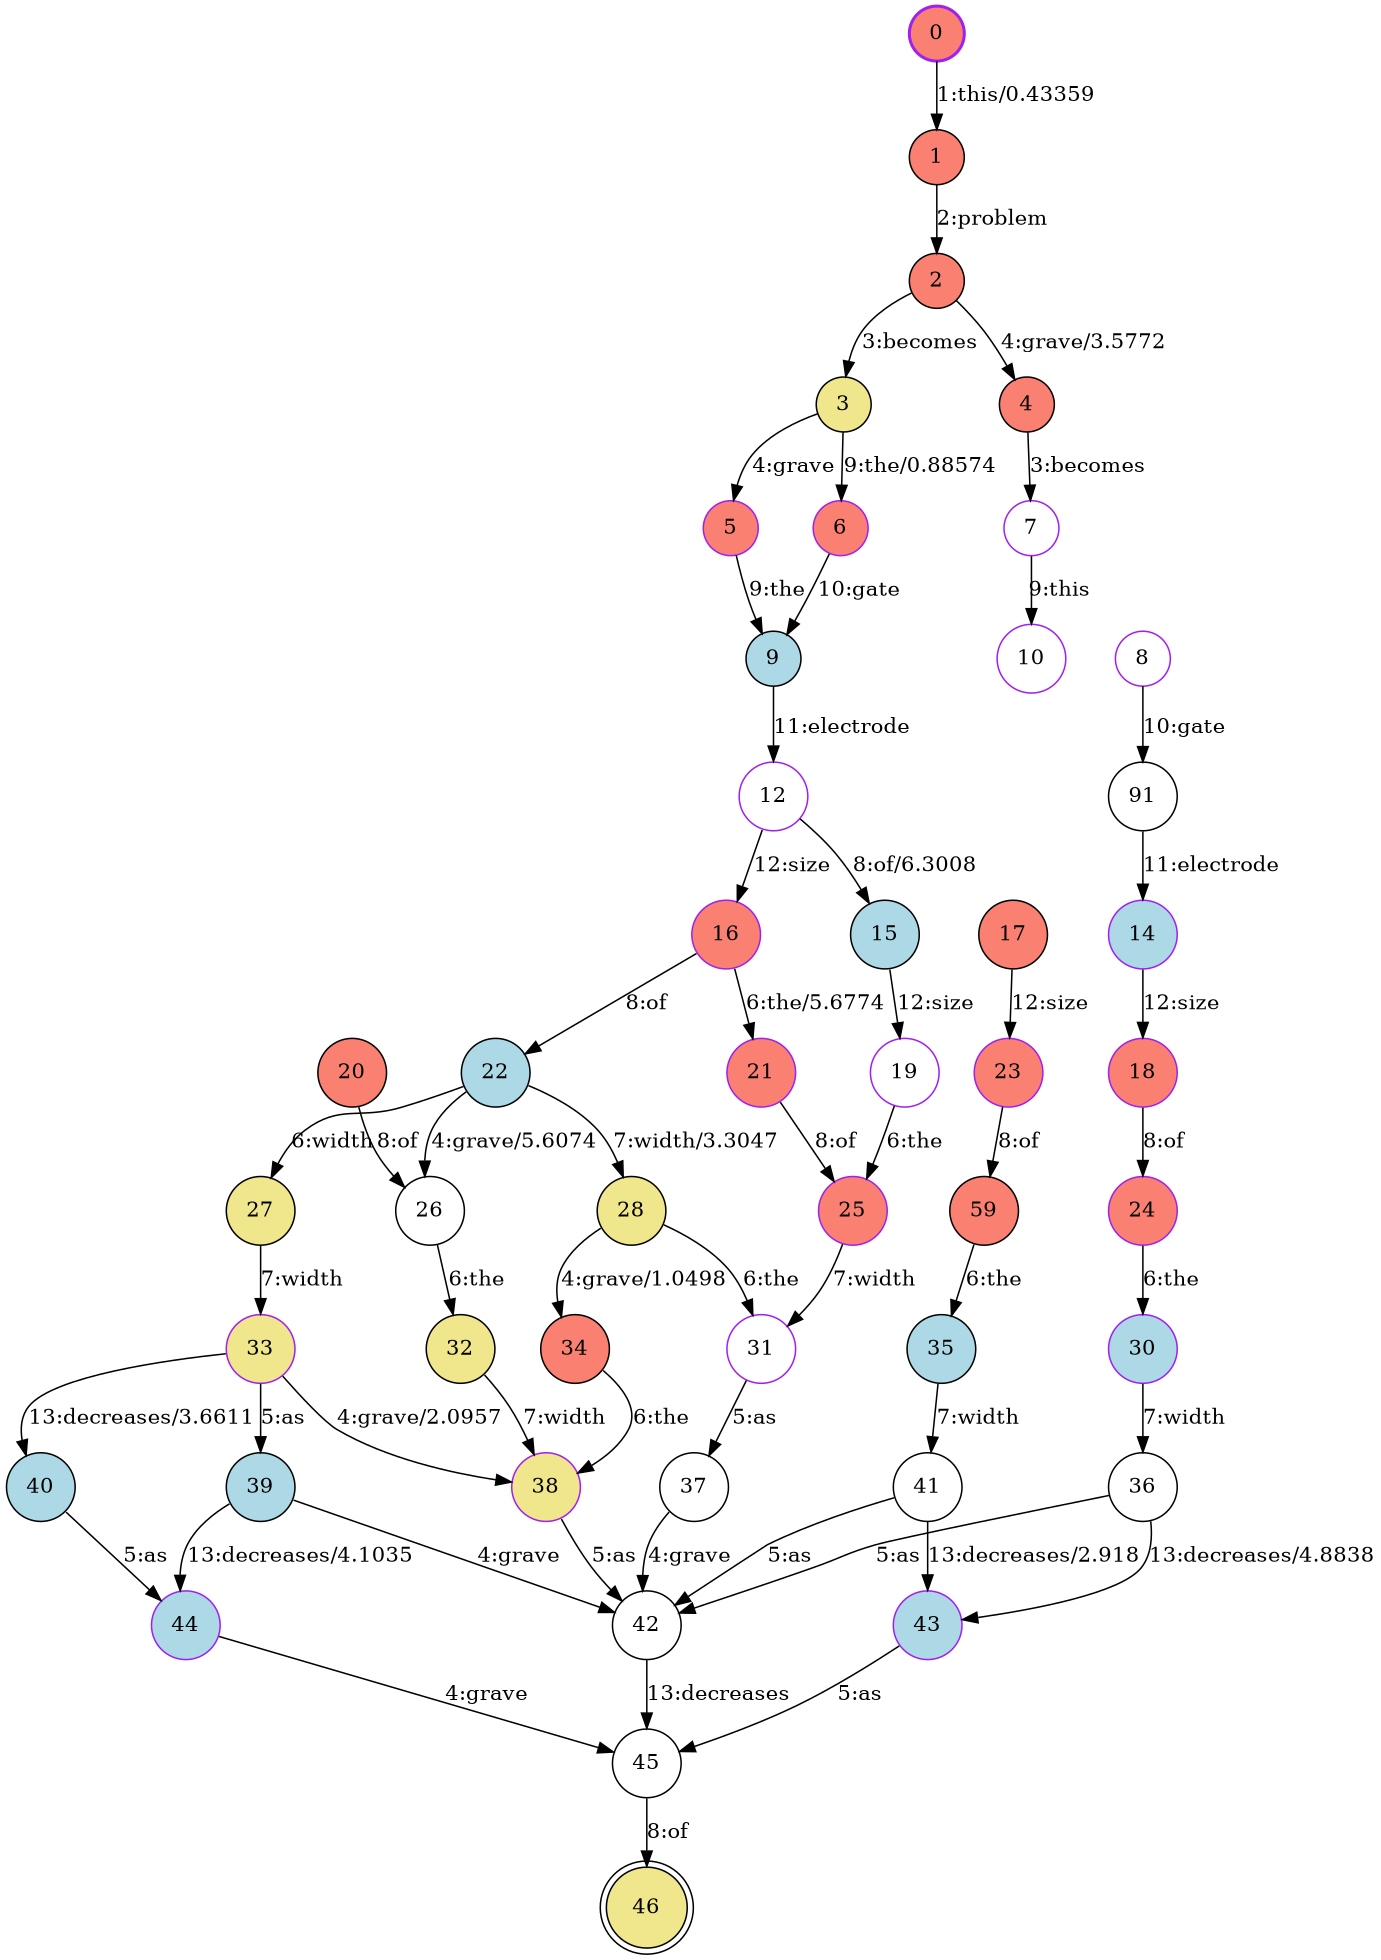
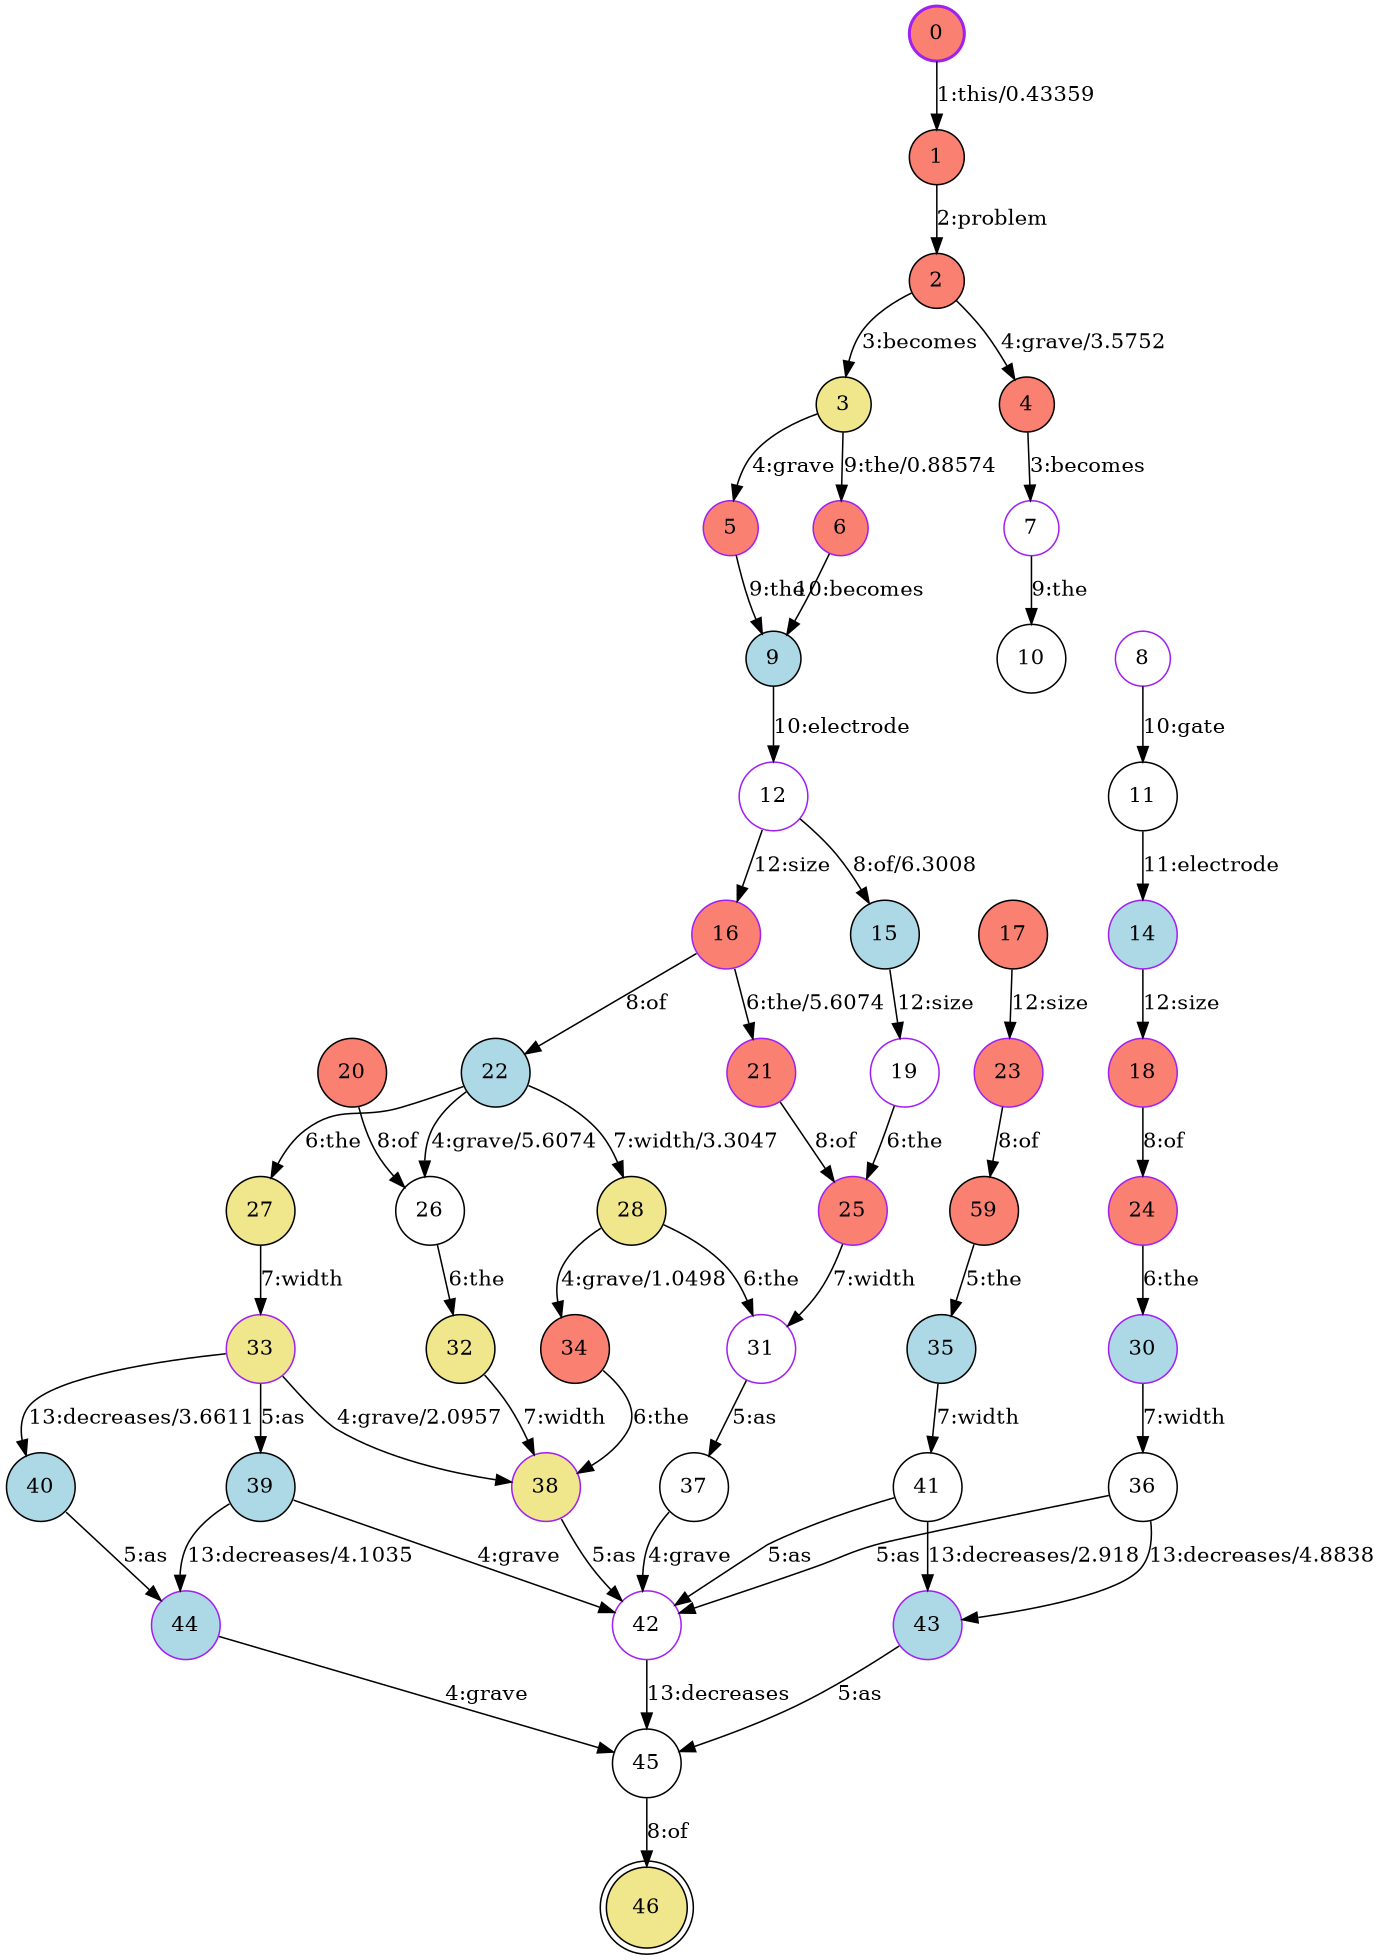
(1084, 343) -> (1084, 343)
(860, 590) -> (860, 590)
(1060, 590) -> (1060, 590)
(1031, 659) -> (1031, 659)
(842, 727) -> (842, 727)
(1143, 796) -> (1143, 796)
(815, 1004) -> (815, 1004)
(333, 1142) -> (333, 1142)
(994, 1280) -> (994, 1280)
(647, 1625) -> (647, 1625)
